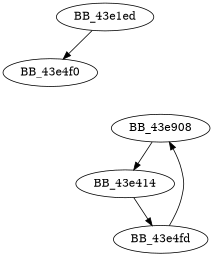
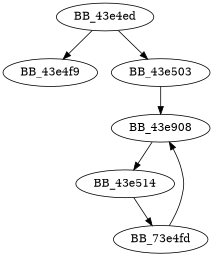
(105, 17) -> (105, 17)
(50, 73) -> (50, 73)
none -> (161, 73)
(125, 184) -> (125, 184)
(161, 239) -> (161, 239)
